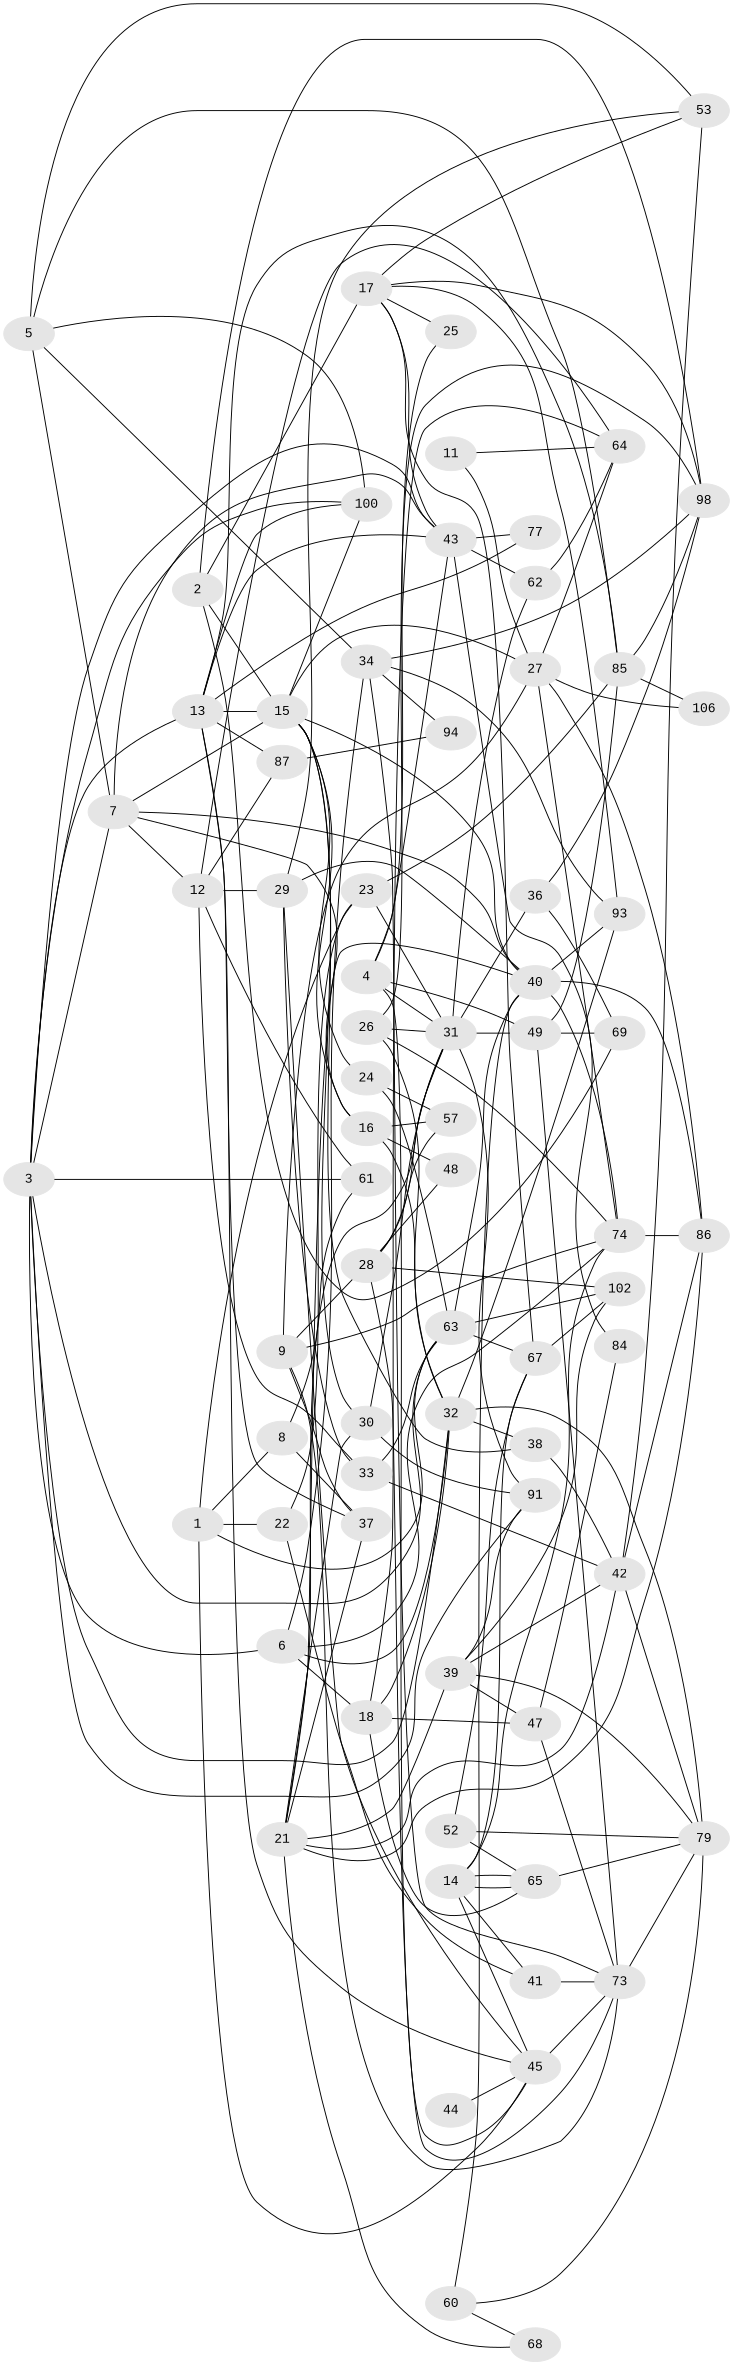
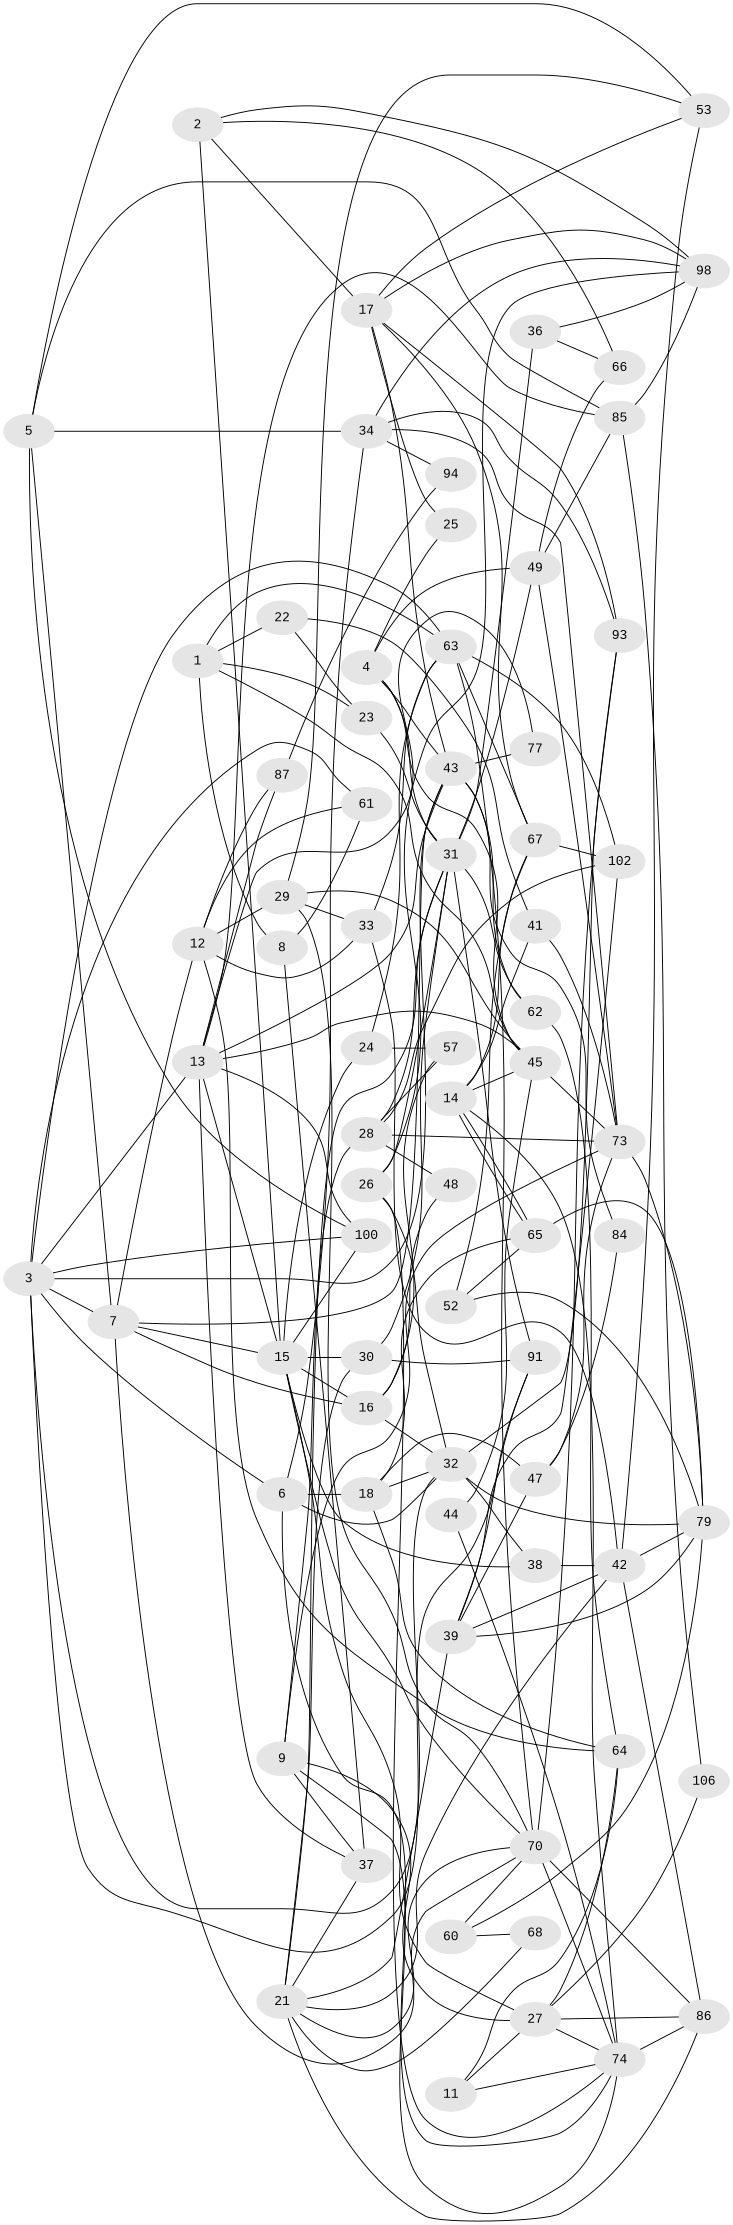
(509, 796) -> none
(535, 982) -> (535, 1847)
(620, 1033) -> (620, 368)
none -> (553, 1796)
none -> (535, 2077)
